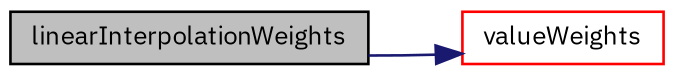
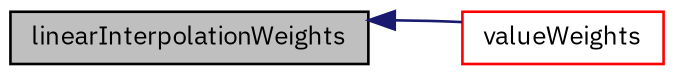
(402, 55) -> (429, 21)
